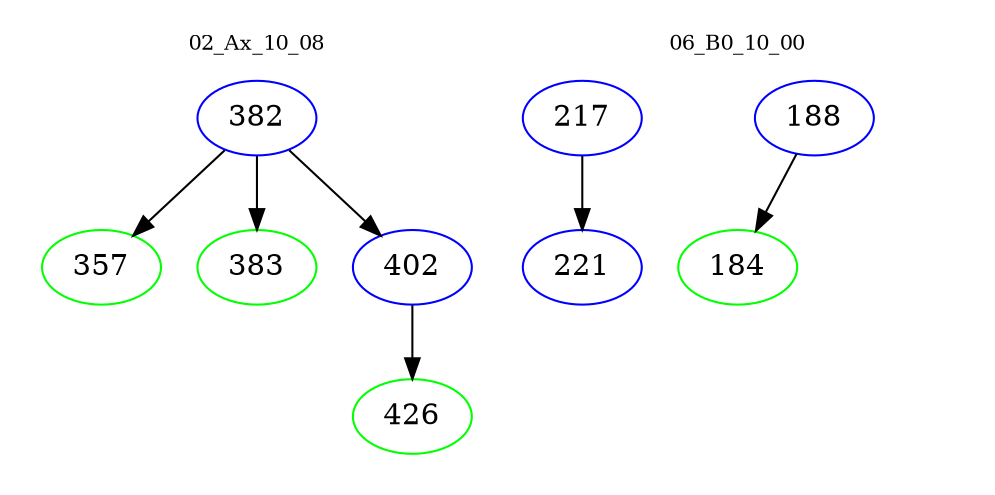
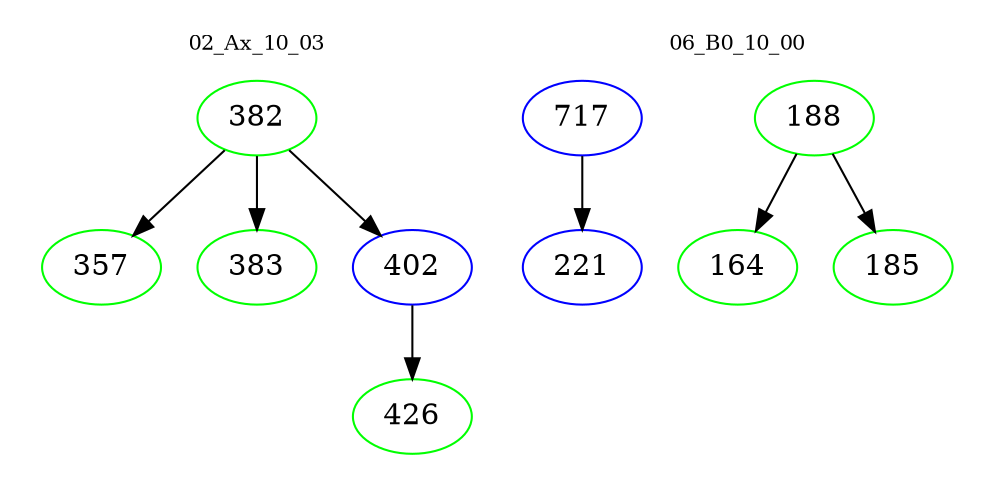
(257, 45) -> (257, 45)
(257, 118) -> (257, 118)
(582, 118) -> (582, 118)
(814, 118) -> (814, 118)
(738, 267) -> (738, 267)
none -> (893, 267)
